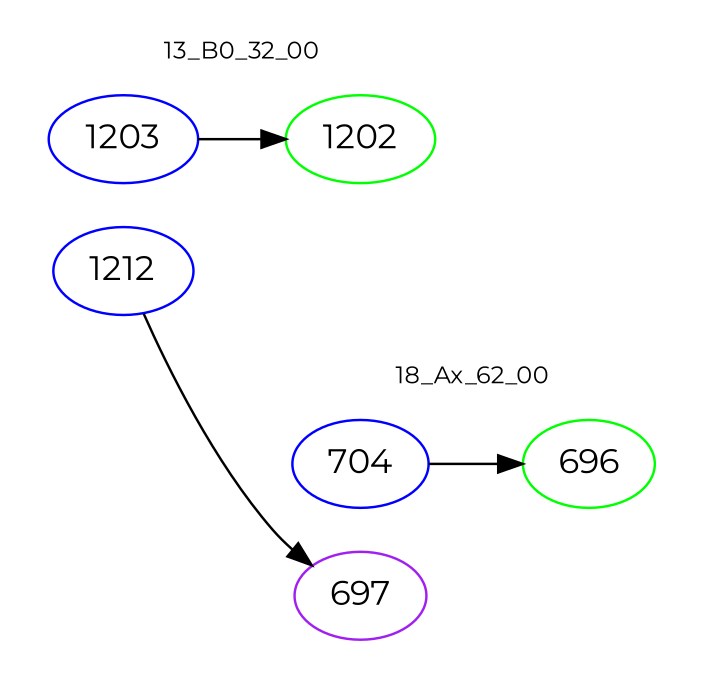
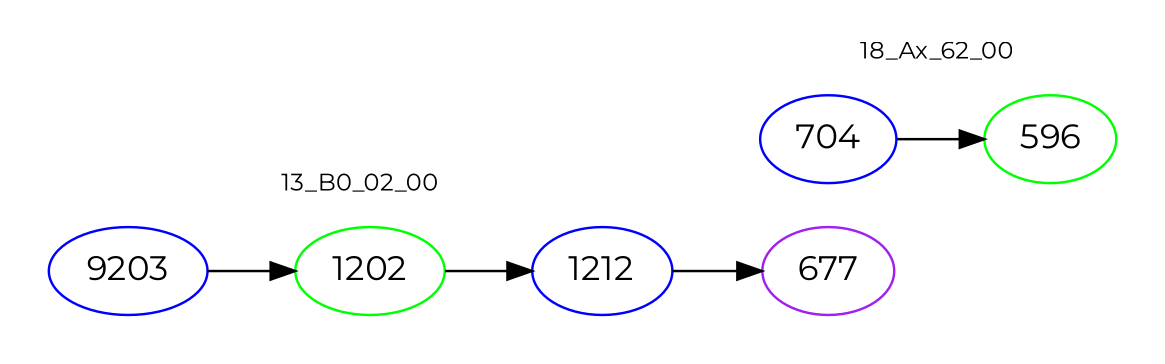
(242, 52) -> (360, 184)
(123, 139) -> (128, 271)
none -> (476, 271)
(589, 464) -> (1050, 139)
(360, 596) -> (828, 271)
